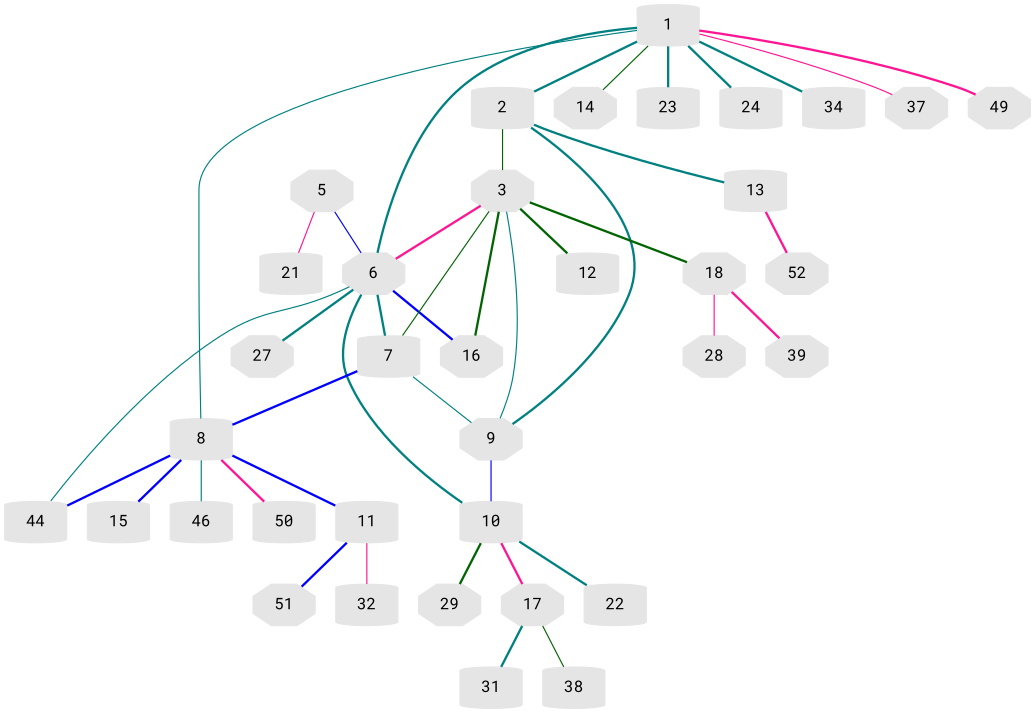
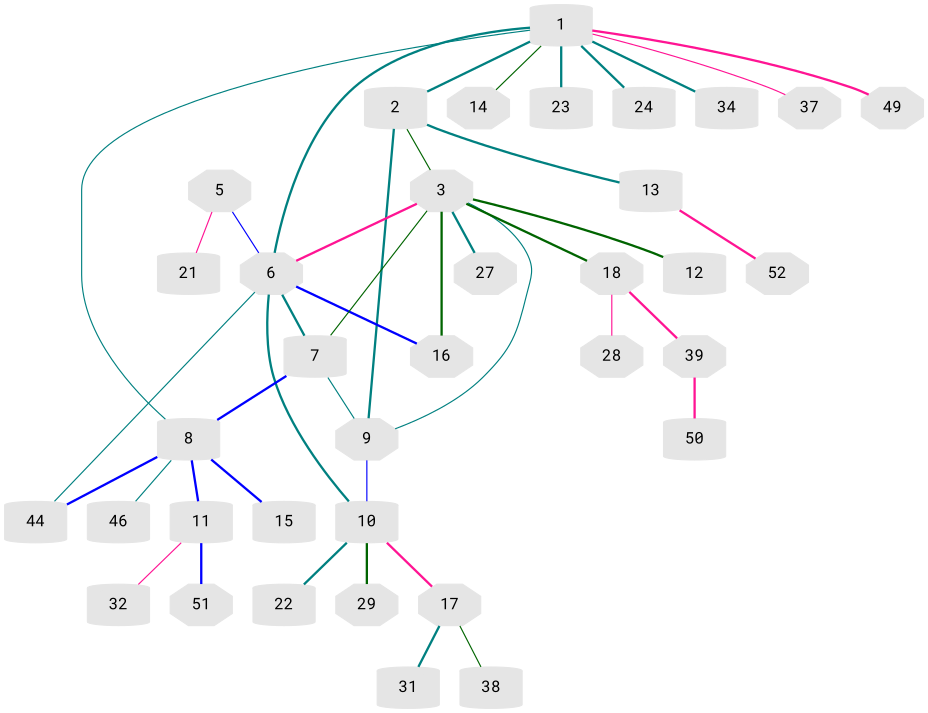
(318, 315) -> (464, 232)
(243, 481) -> (695, 398)
